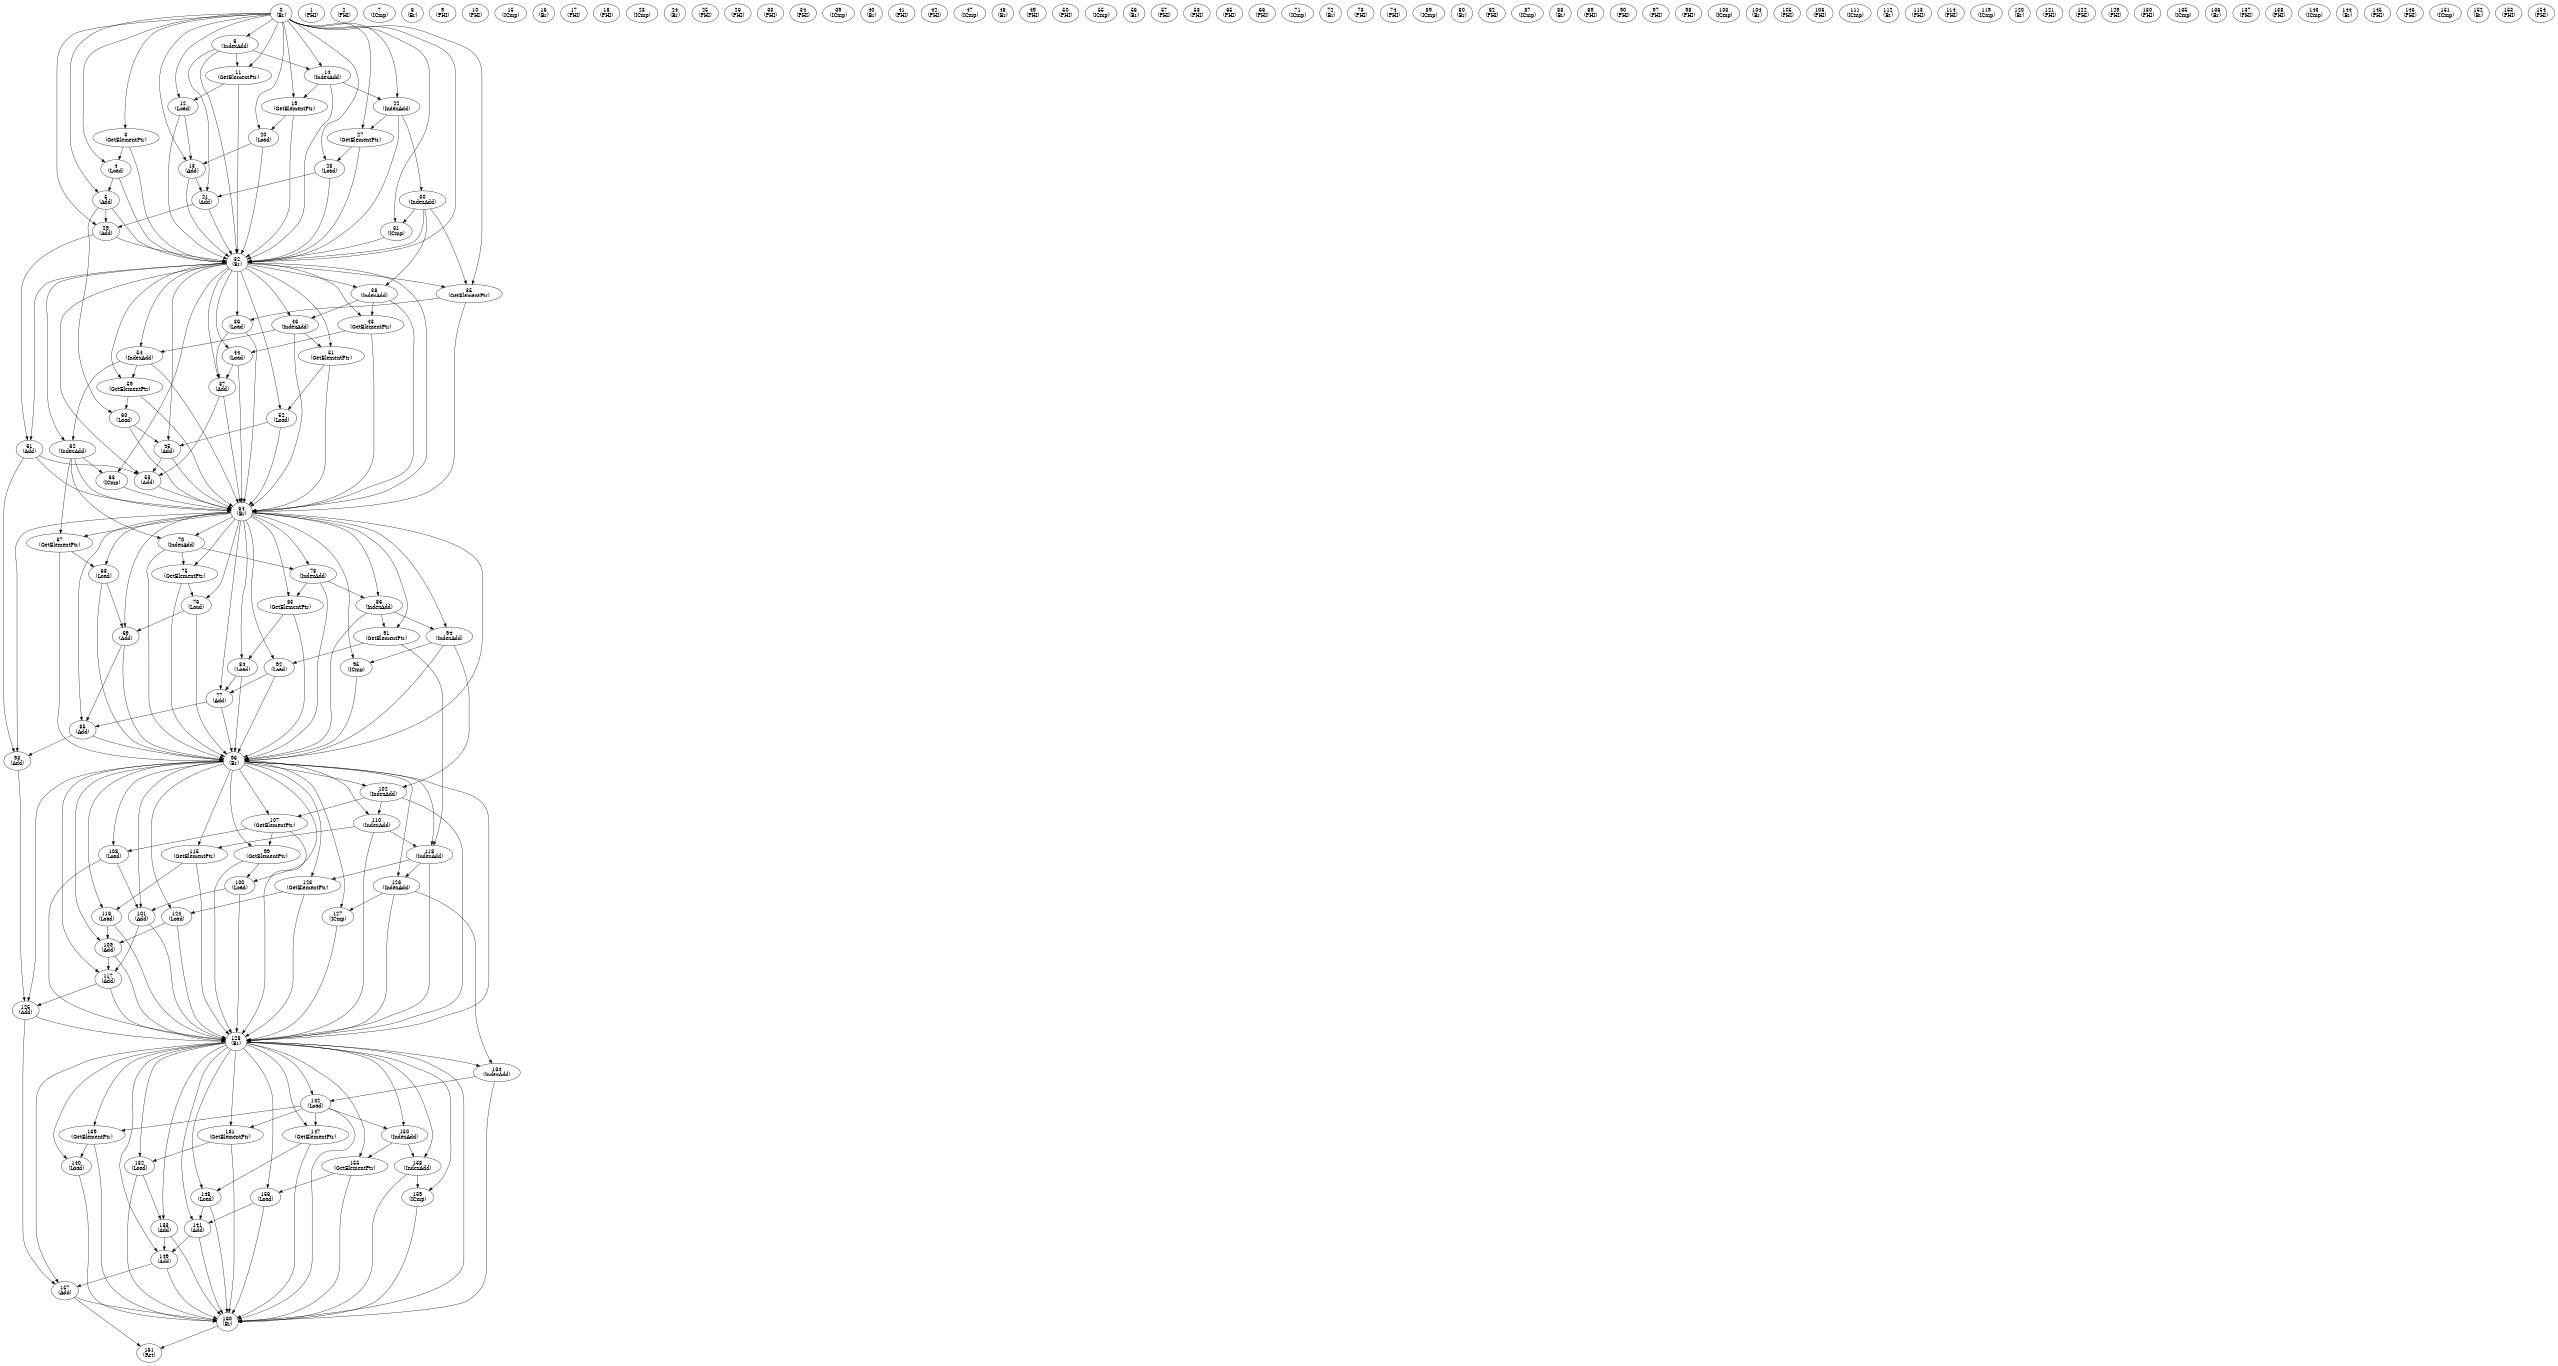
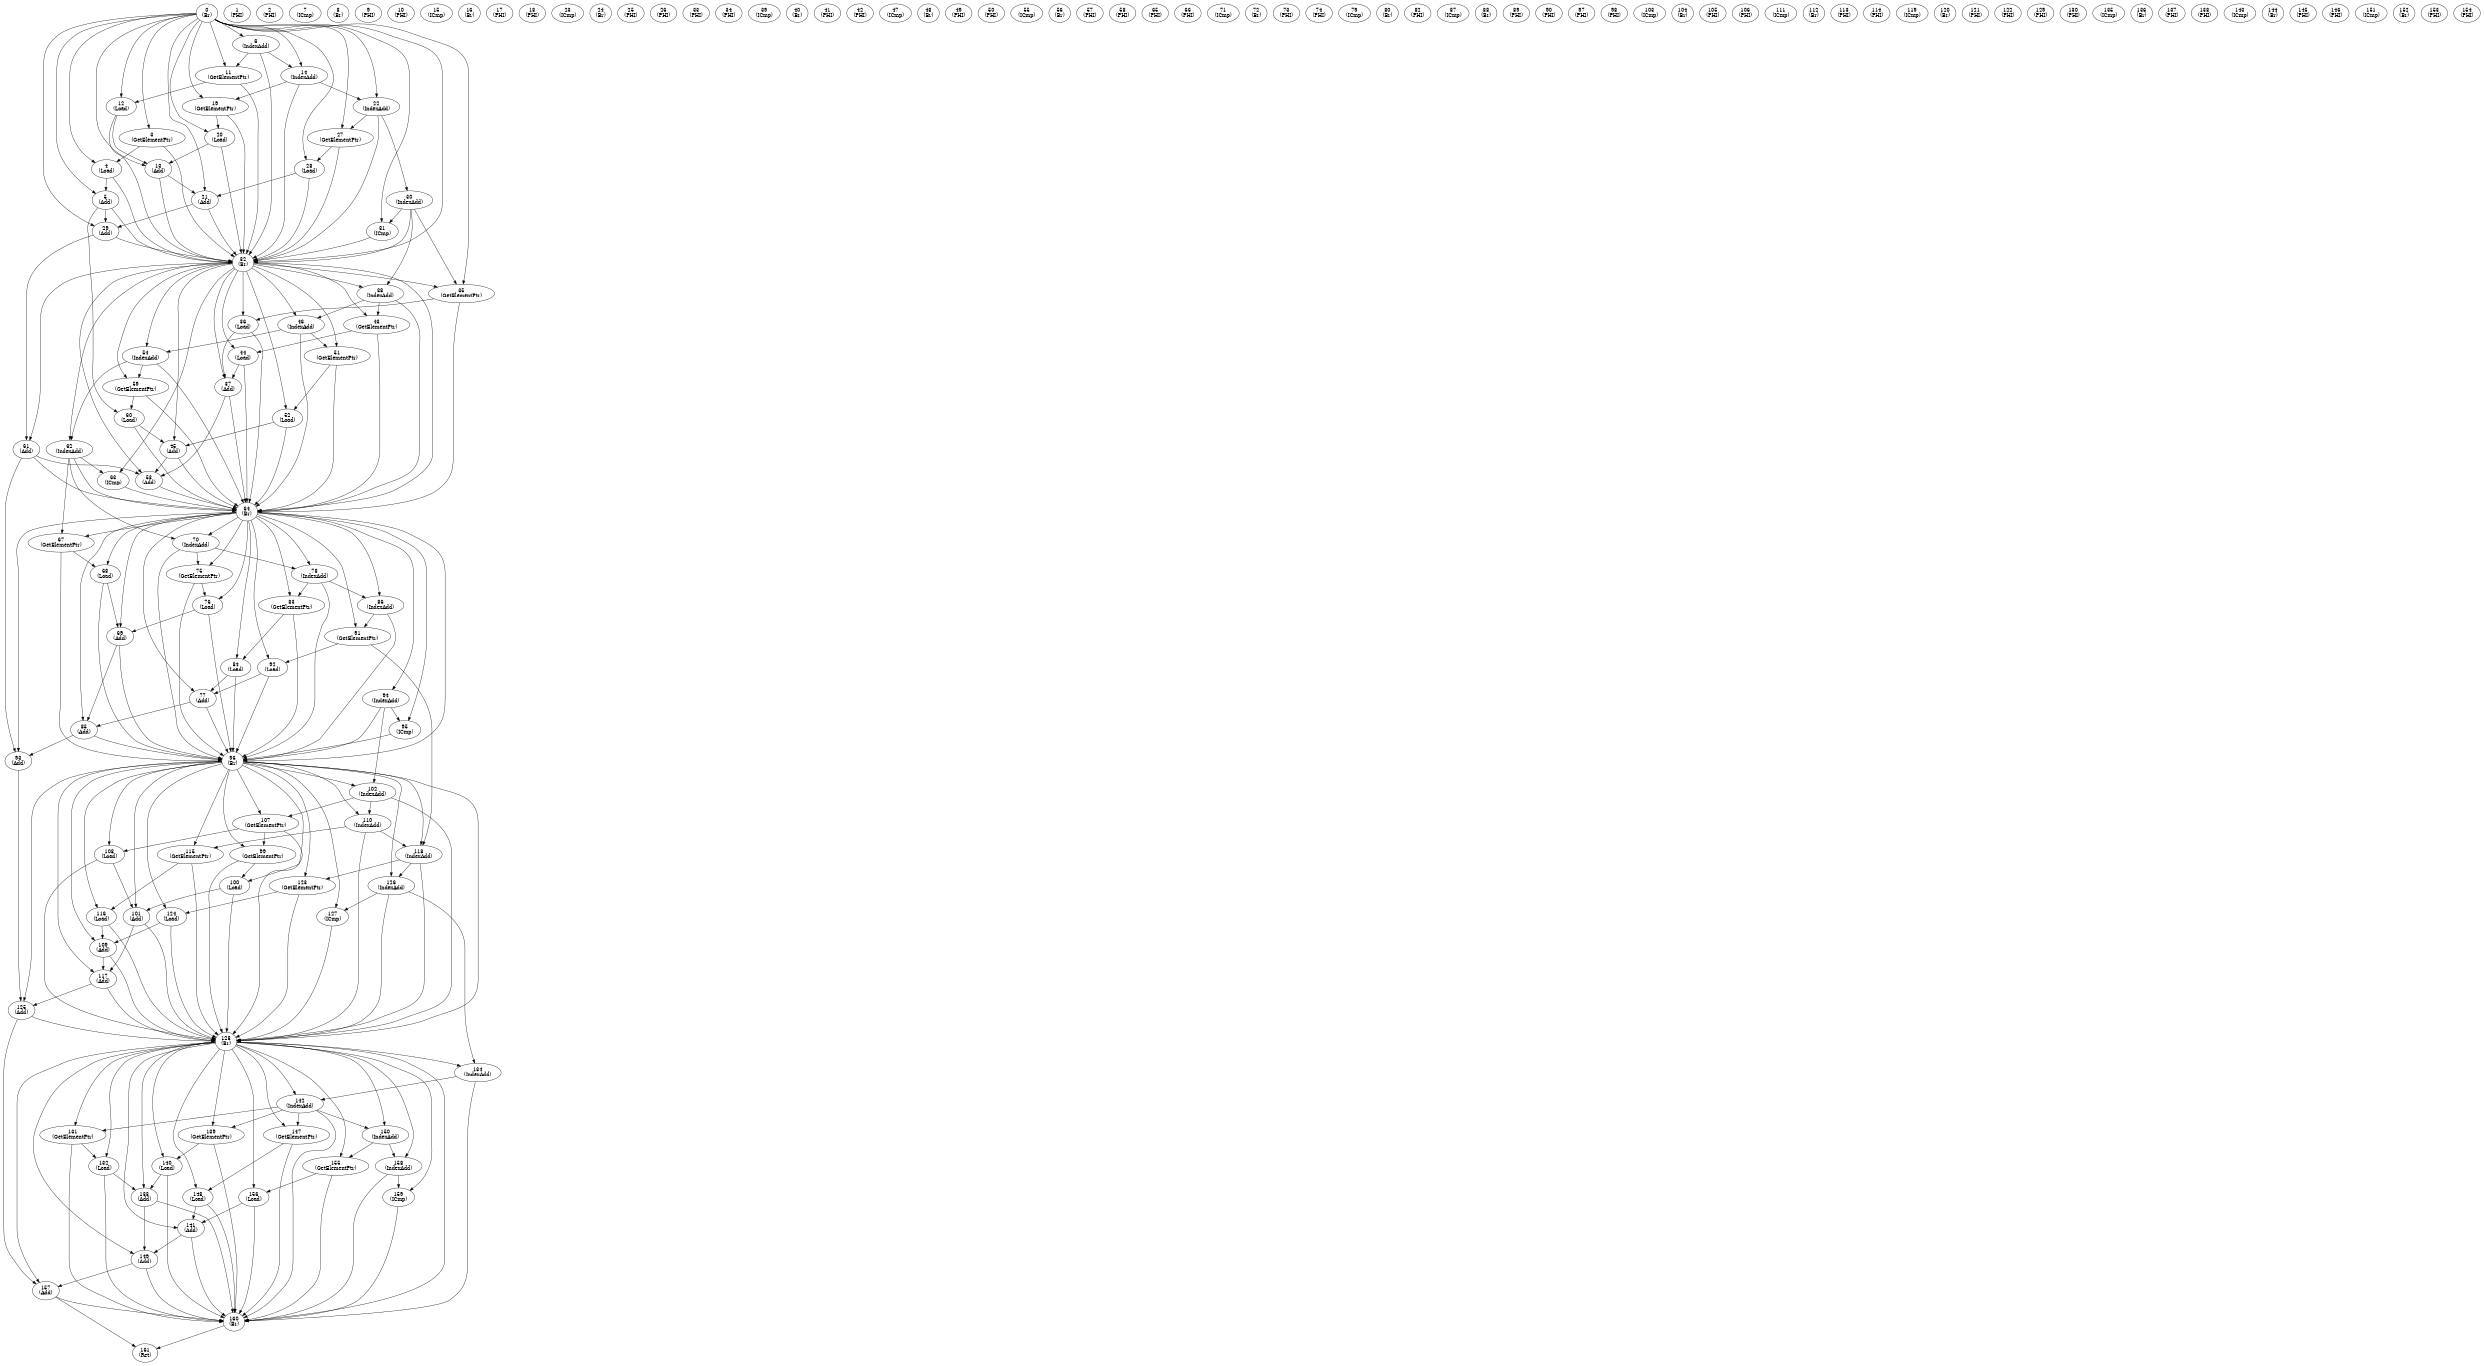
(1429, 13) -> (1355, 13)
(206, 109) -> (169, 104)
(413, 620) -> none
(316, 1104) -> (300, 1104)
none -> (157, 1180)
